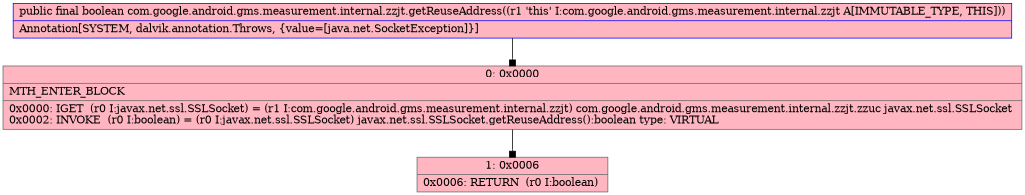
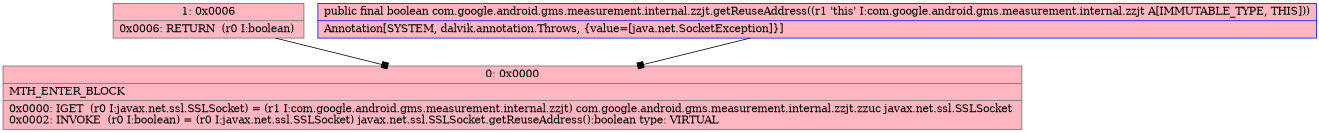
(512, 140) -> (328, 51)
